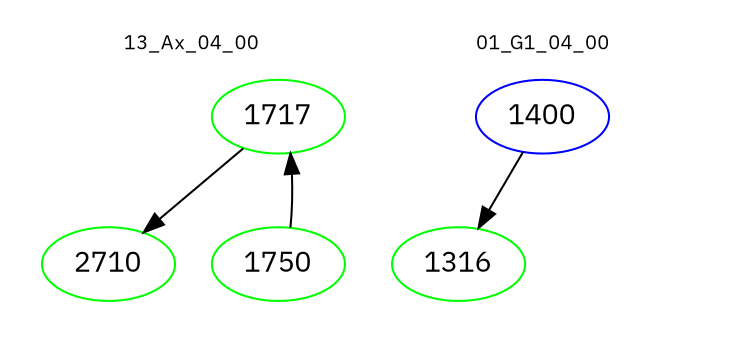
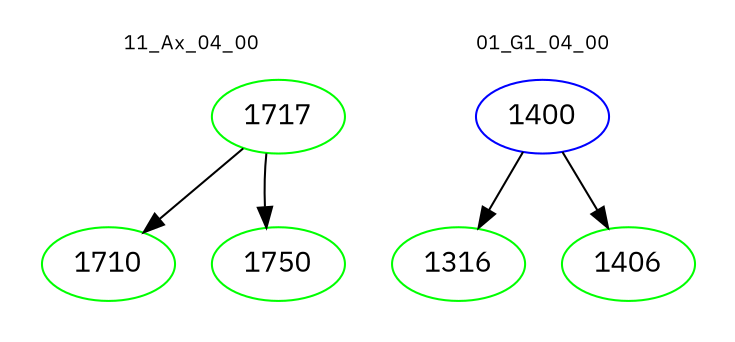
(192, 44) -> (192, 44)
(292, 201) -> (265, 180)
(109, 264) -> (109, 264)
none -> (628, 264)
